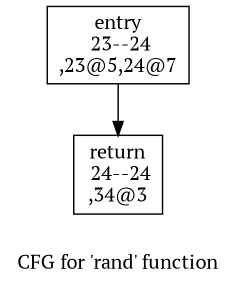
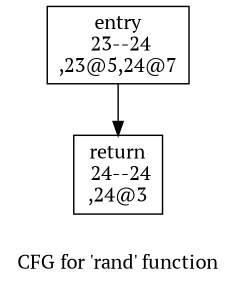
(118, 195) -> (118, 195)
